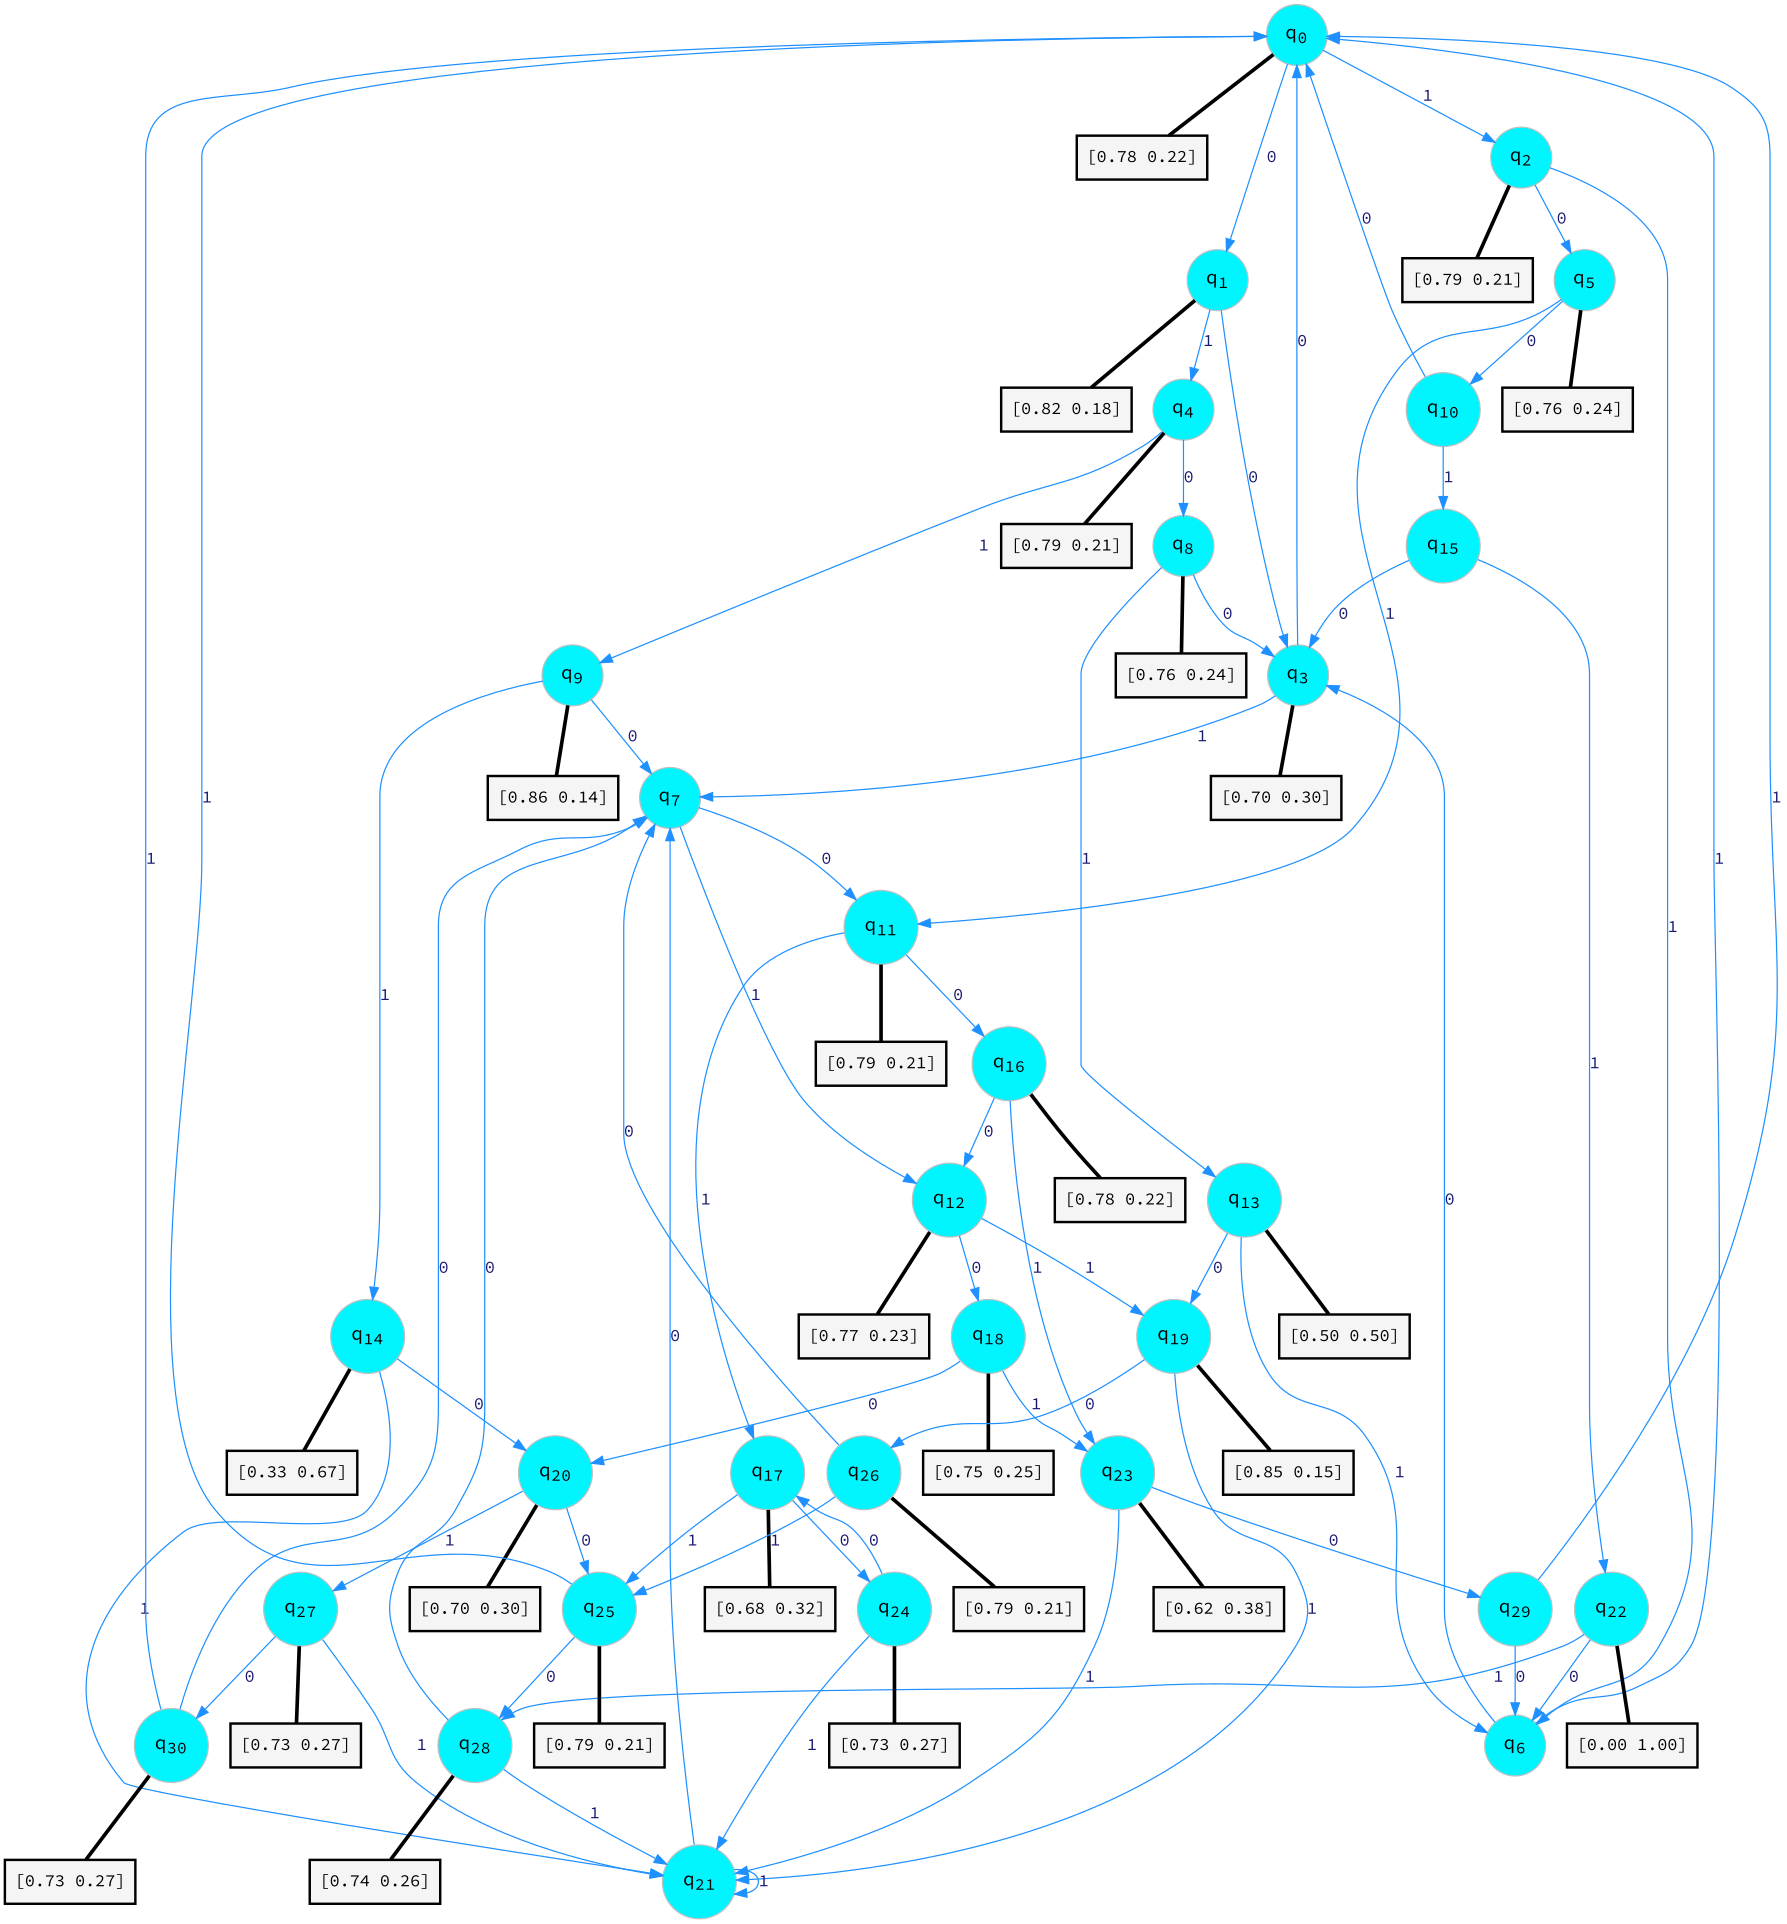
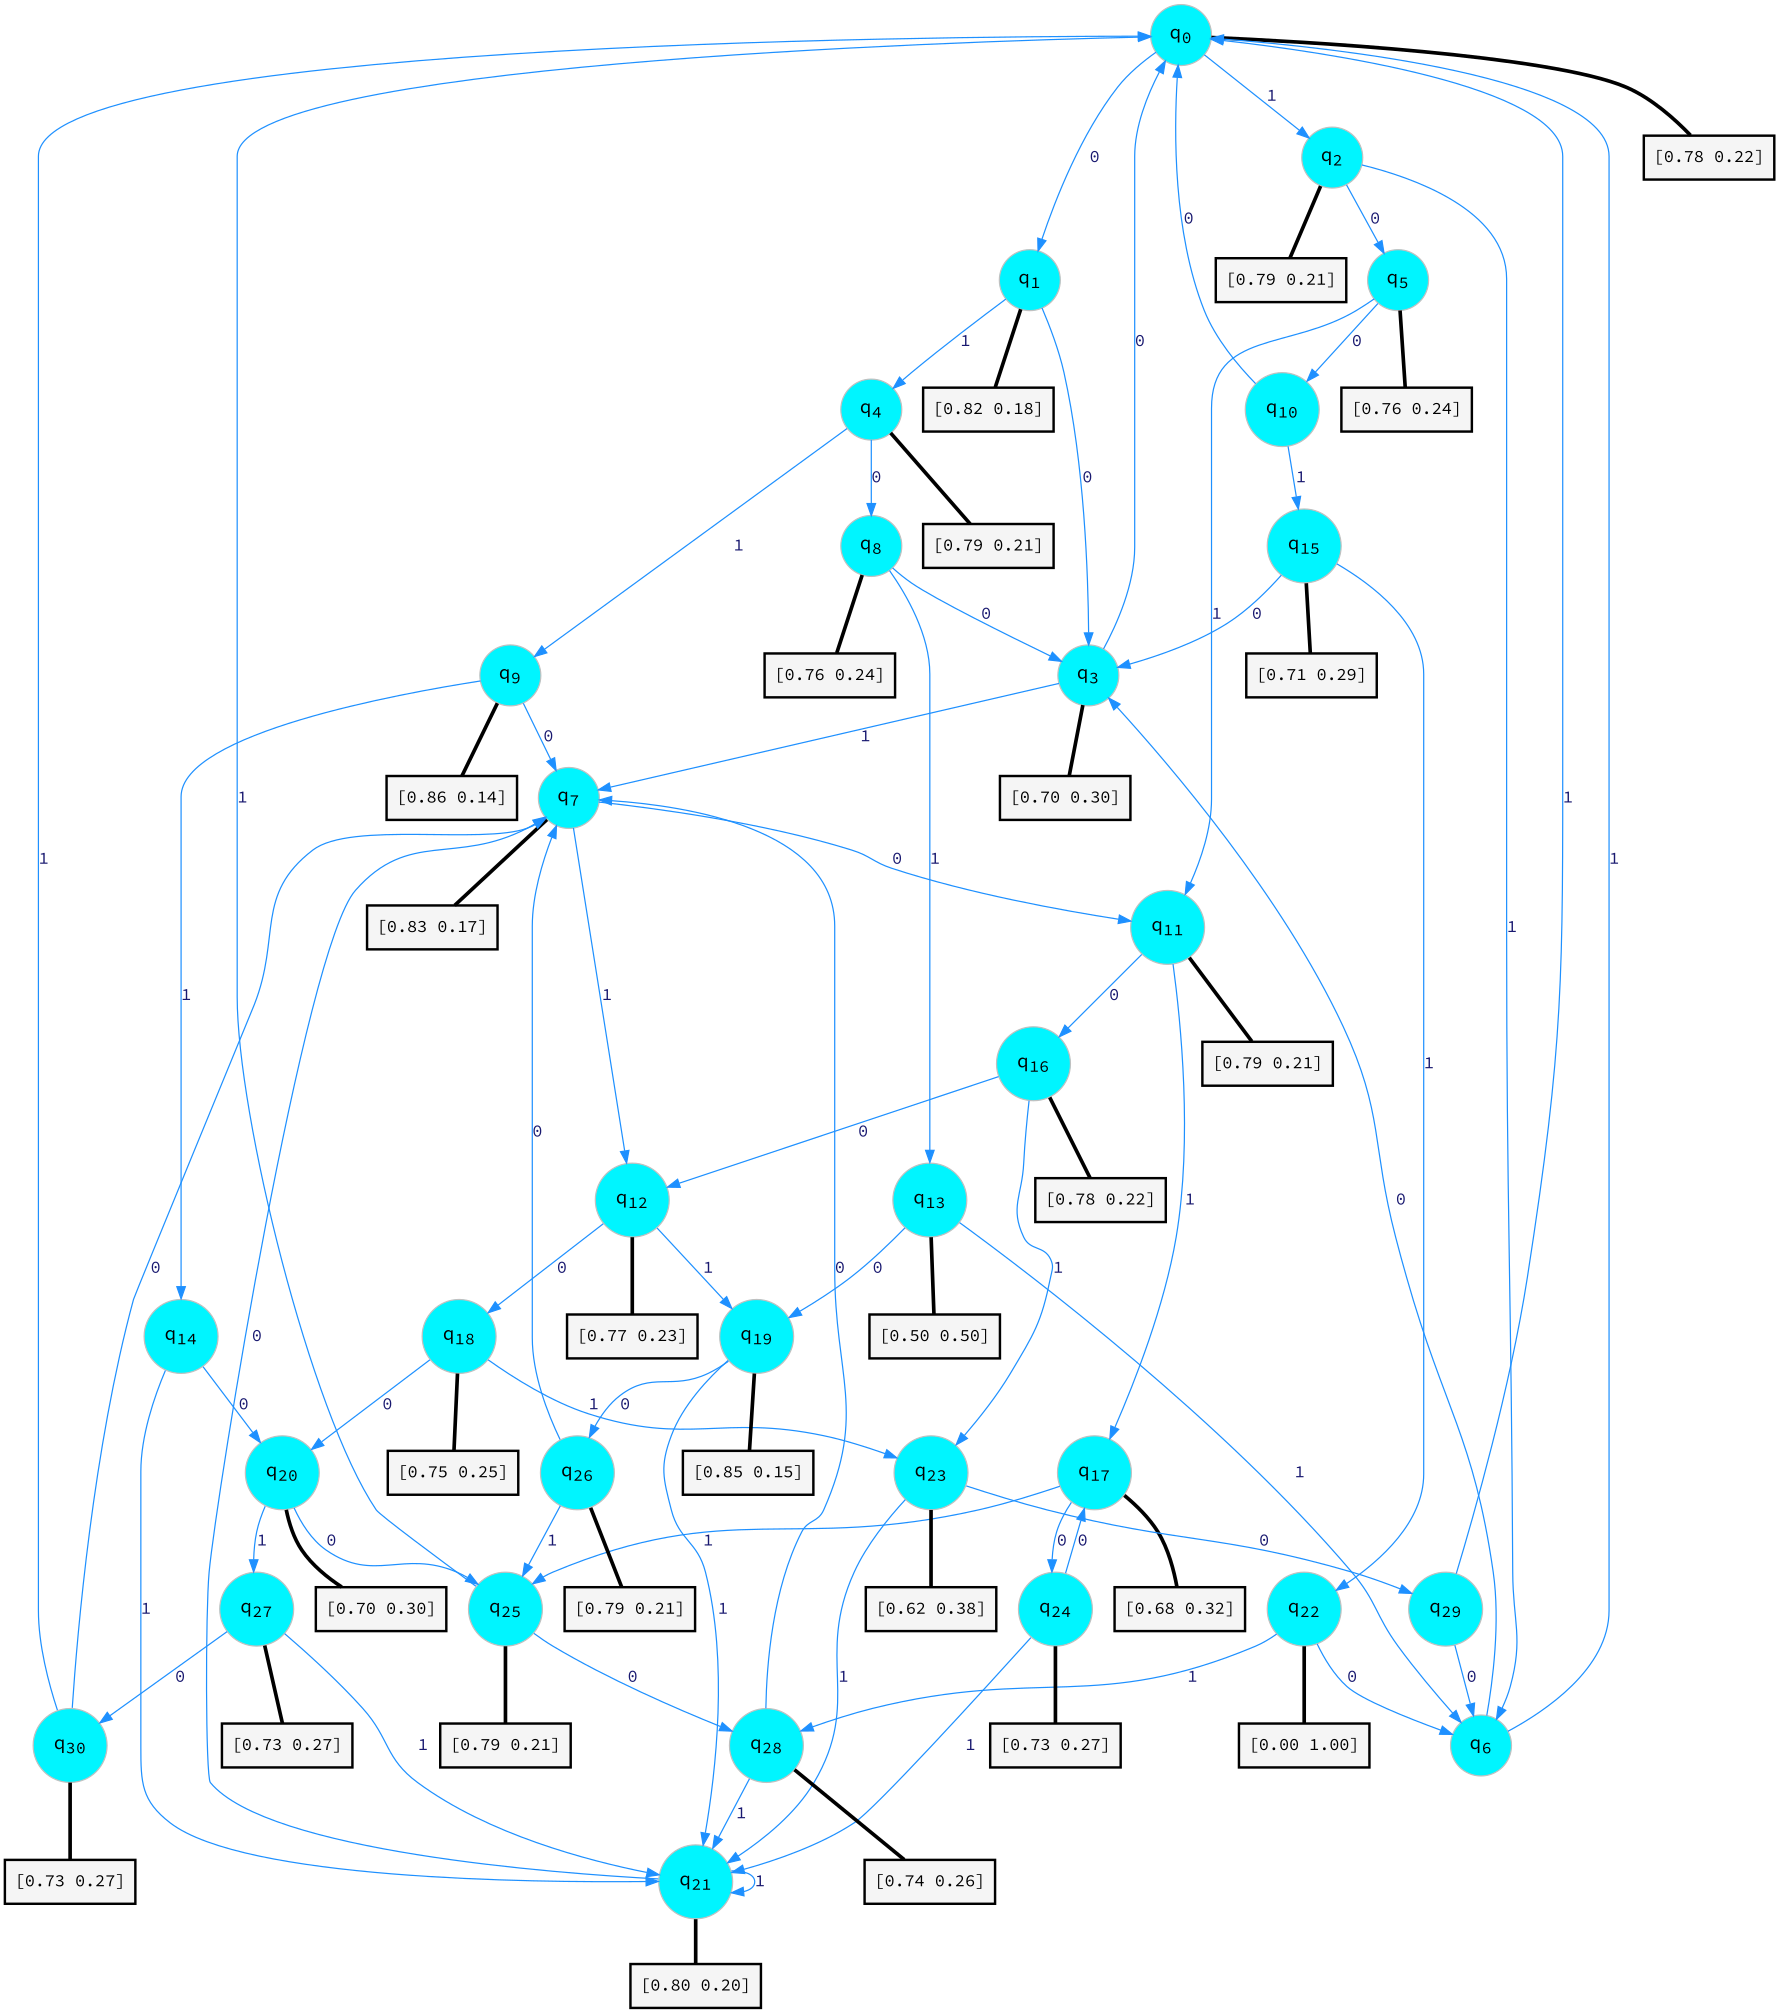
none -> (1312, 675)
none -> (432, 927)
(292, 1473) -> none
none -> (696, 1986)
